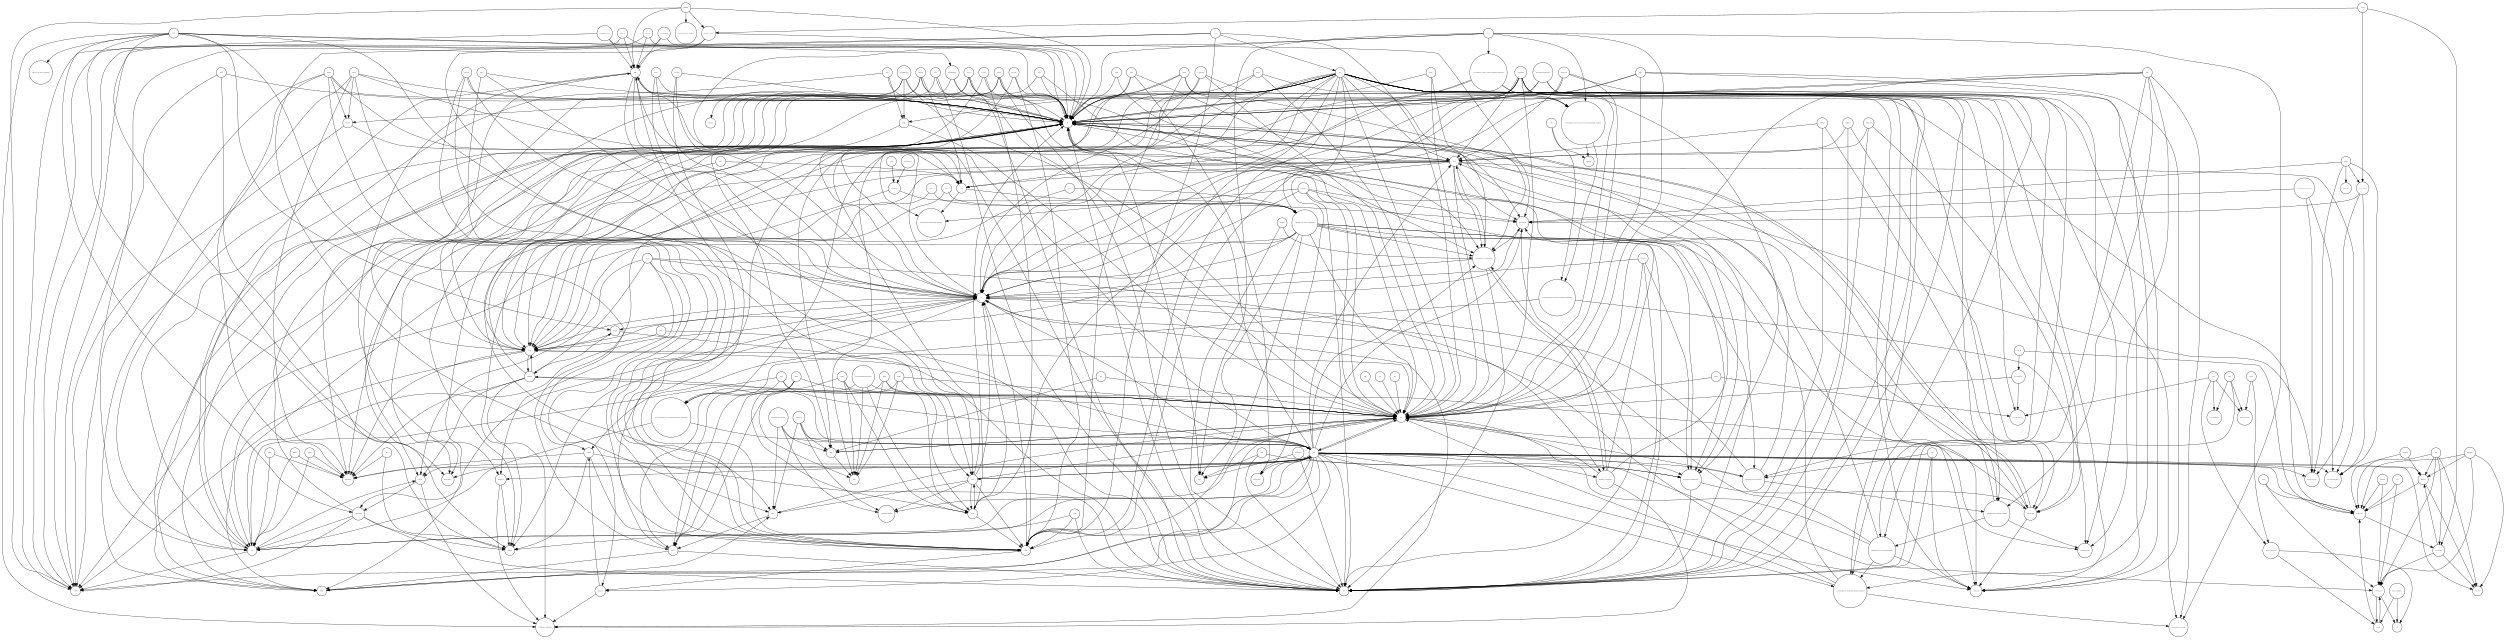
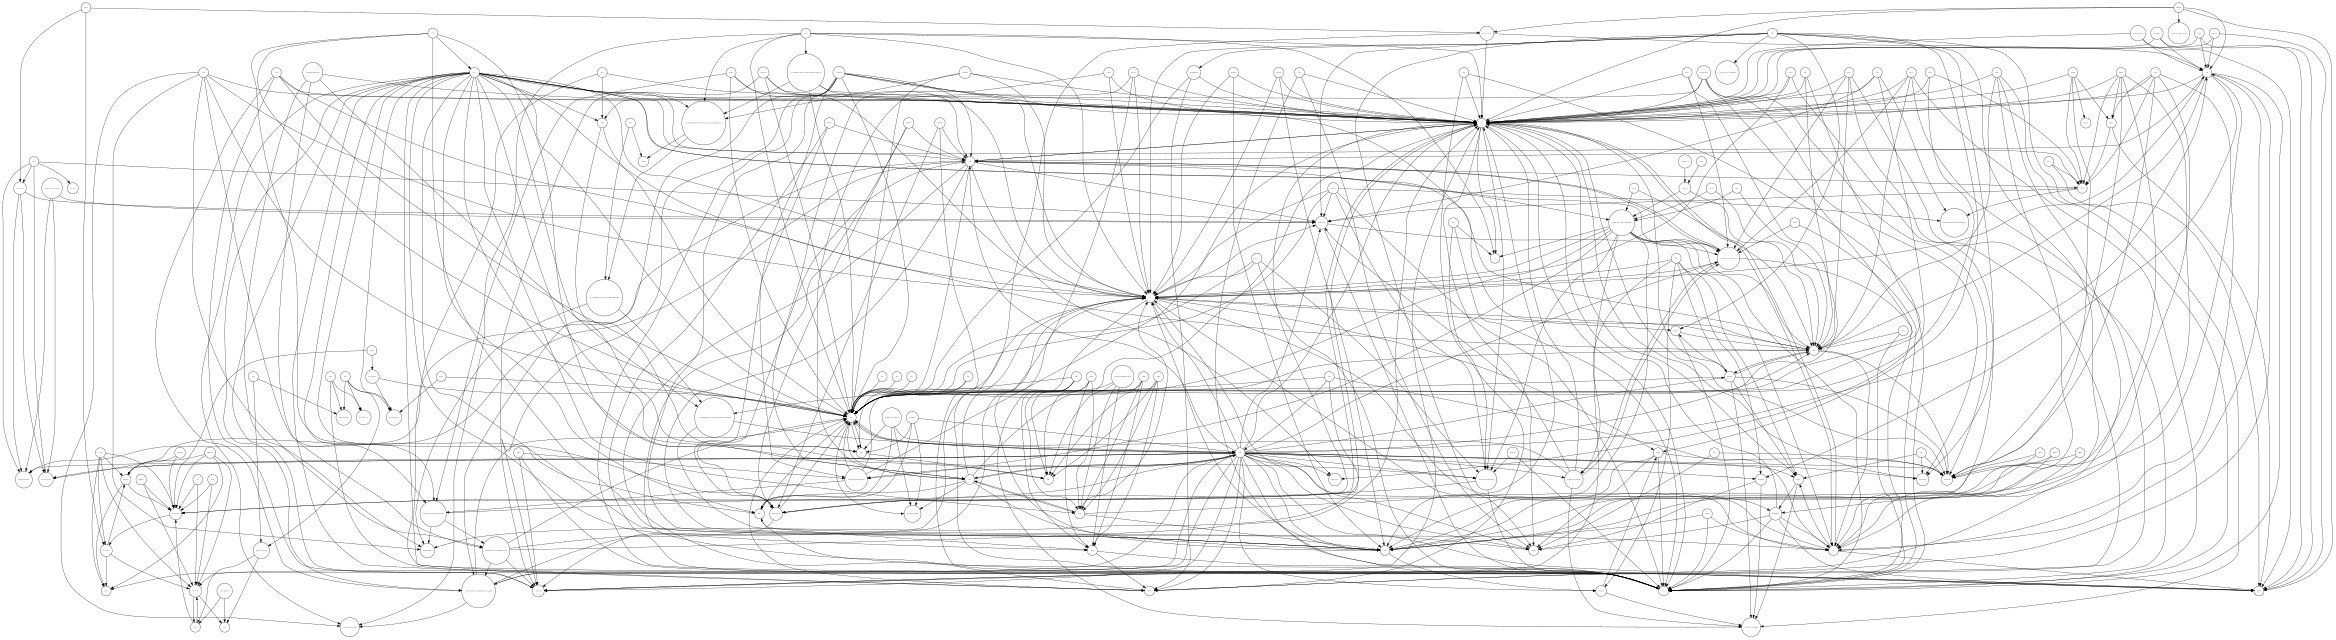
(984, 73) -> none
none -> (2017, 116)
(750, 283) -> none
none -> (1921, 453)
(1246, 467) -> none
